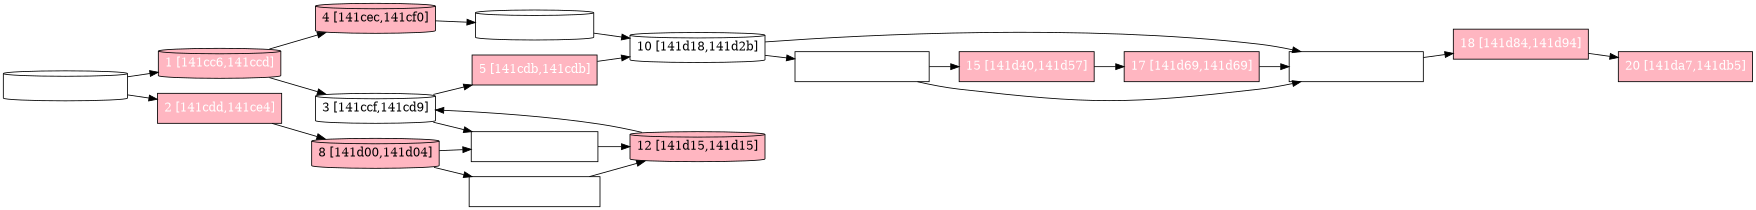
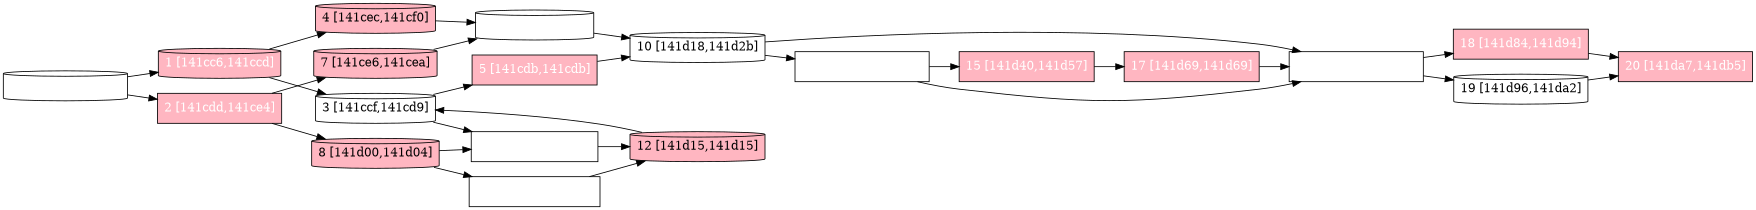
none -> (375, 63)
none -> (1521, 89)
